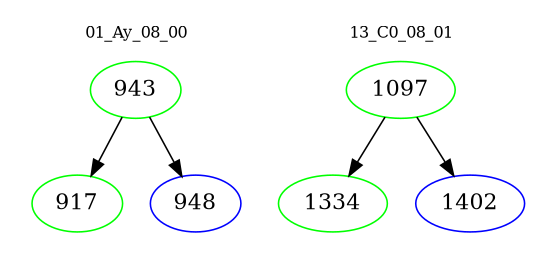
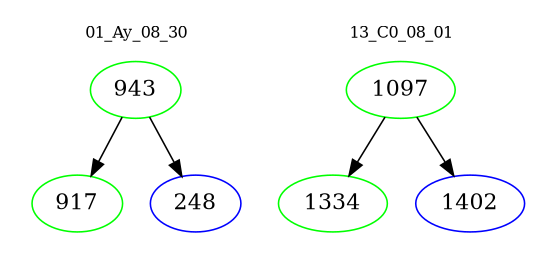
(136, 34) -> (136, 34)
(196, 204) -> (196, 204)
